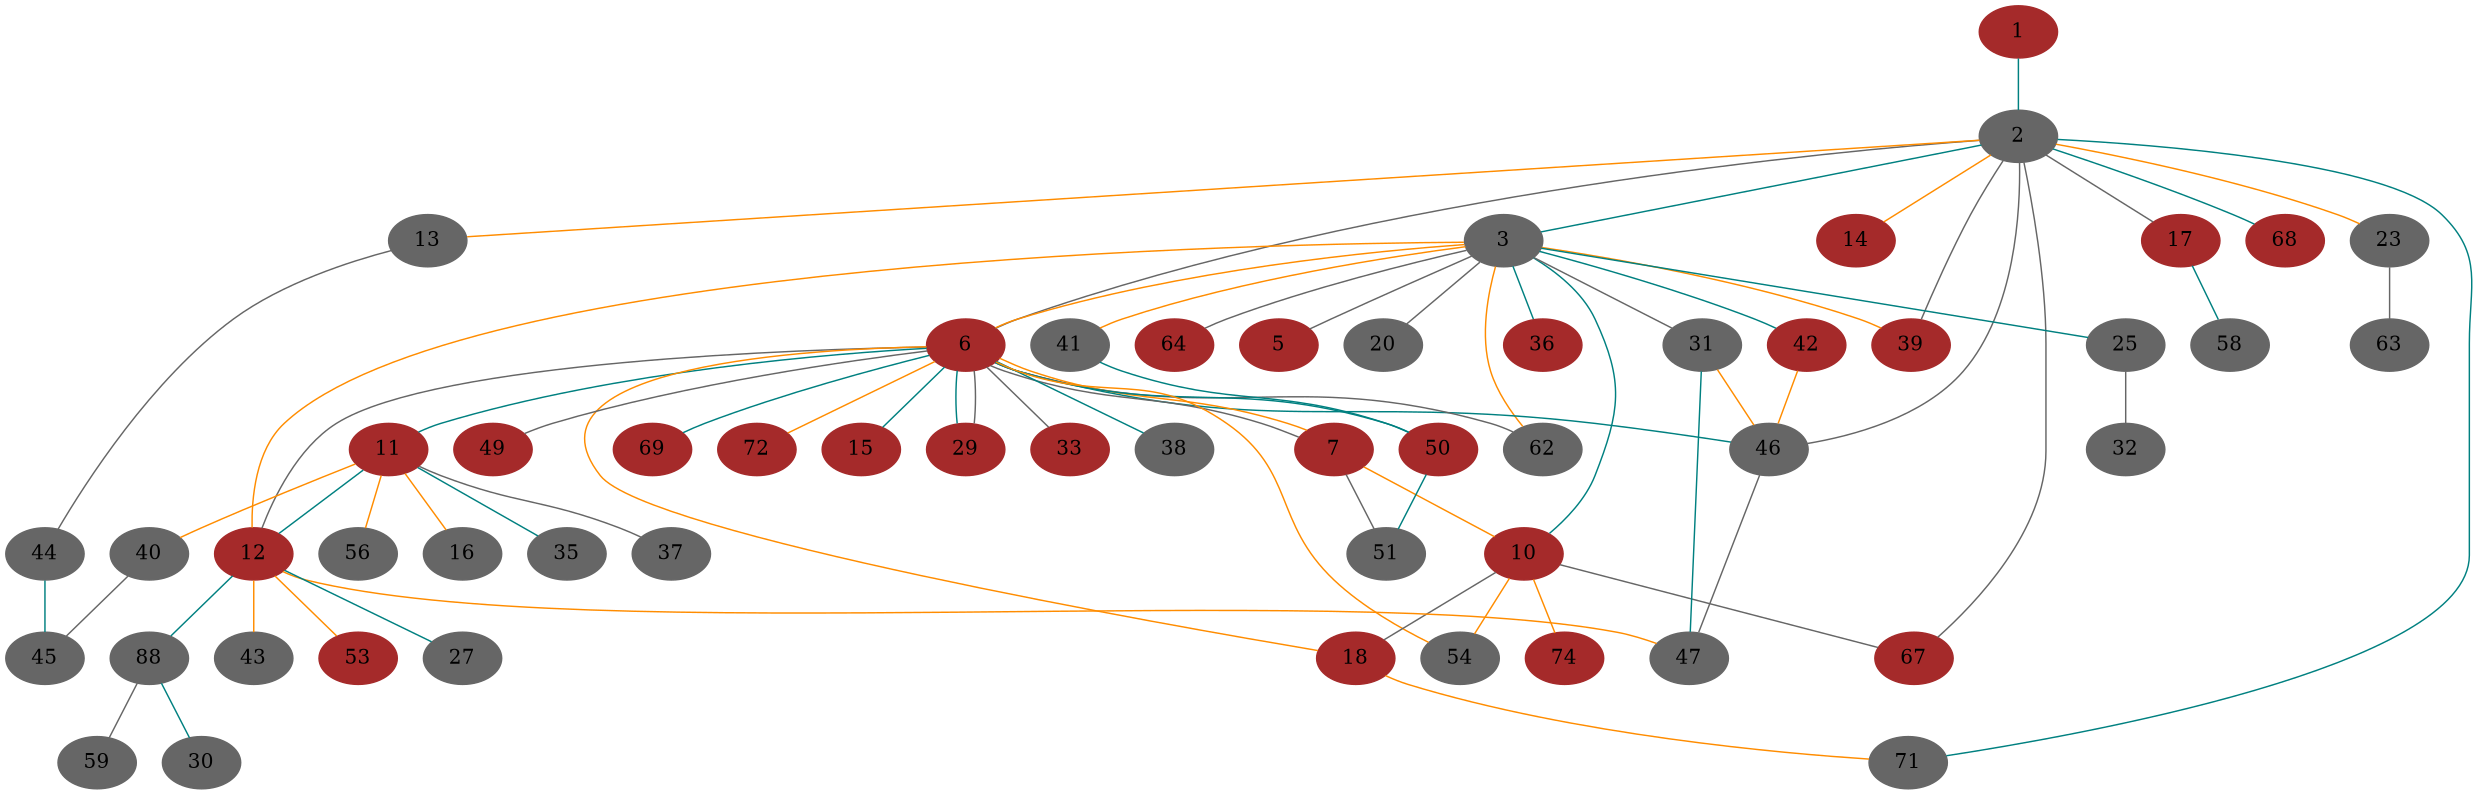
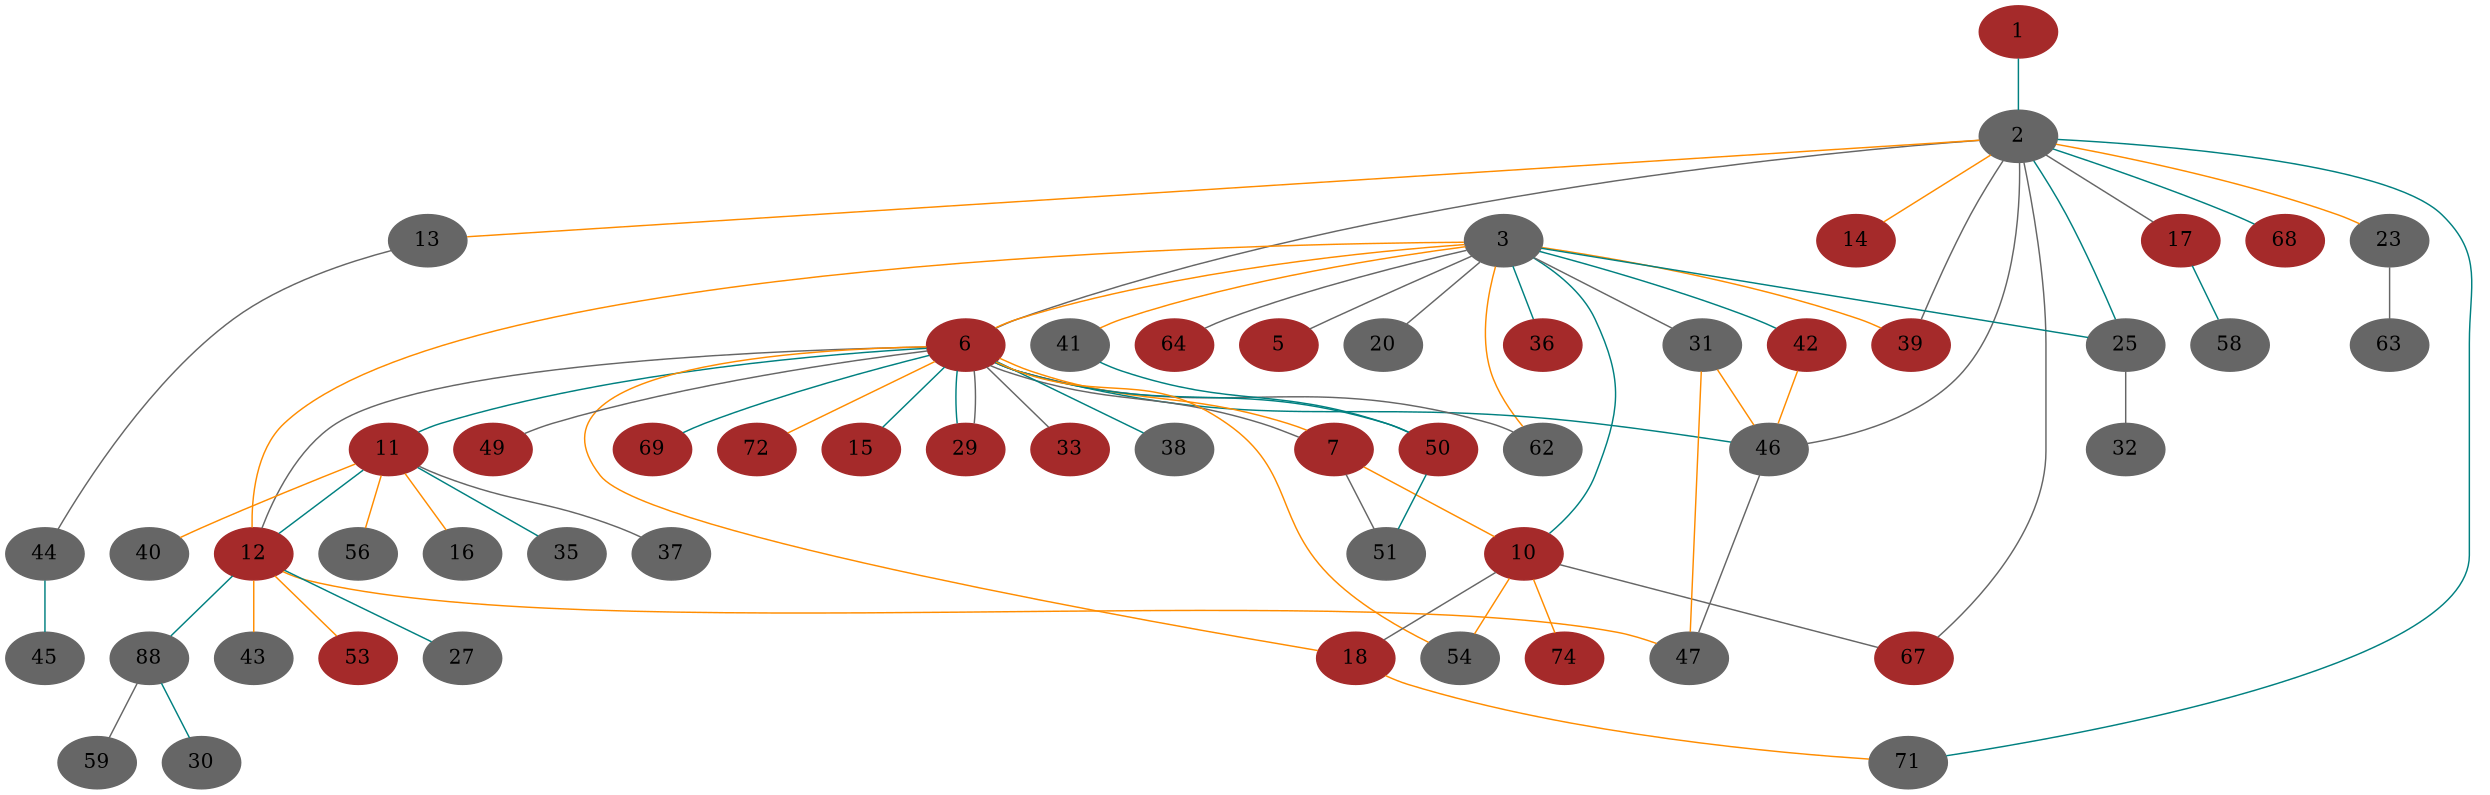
(1761, 188) -> (2078, 238)
(1696, 502) -> (1696, 502)
(97, 606) -> none
